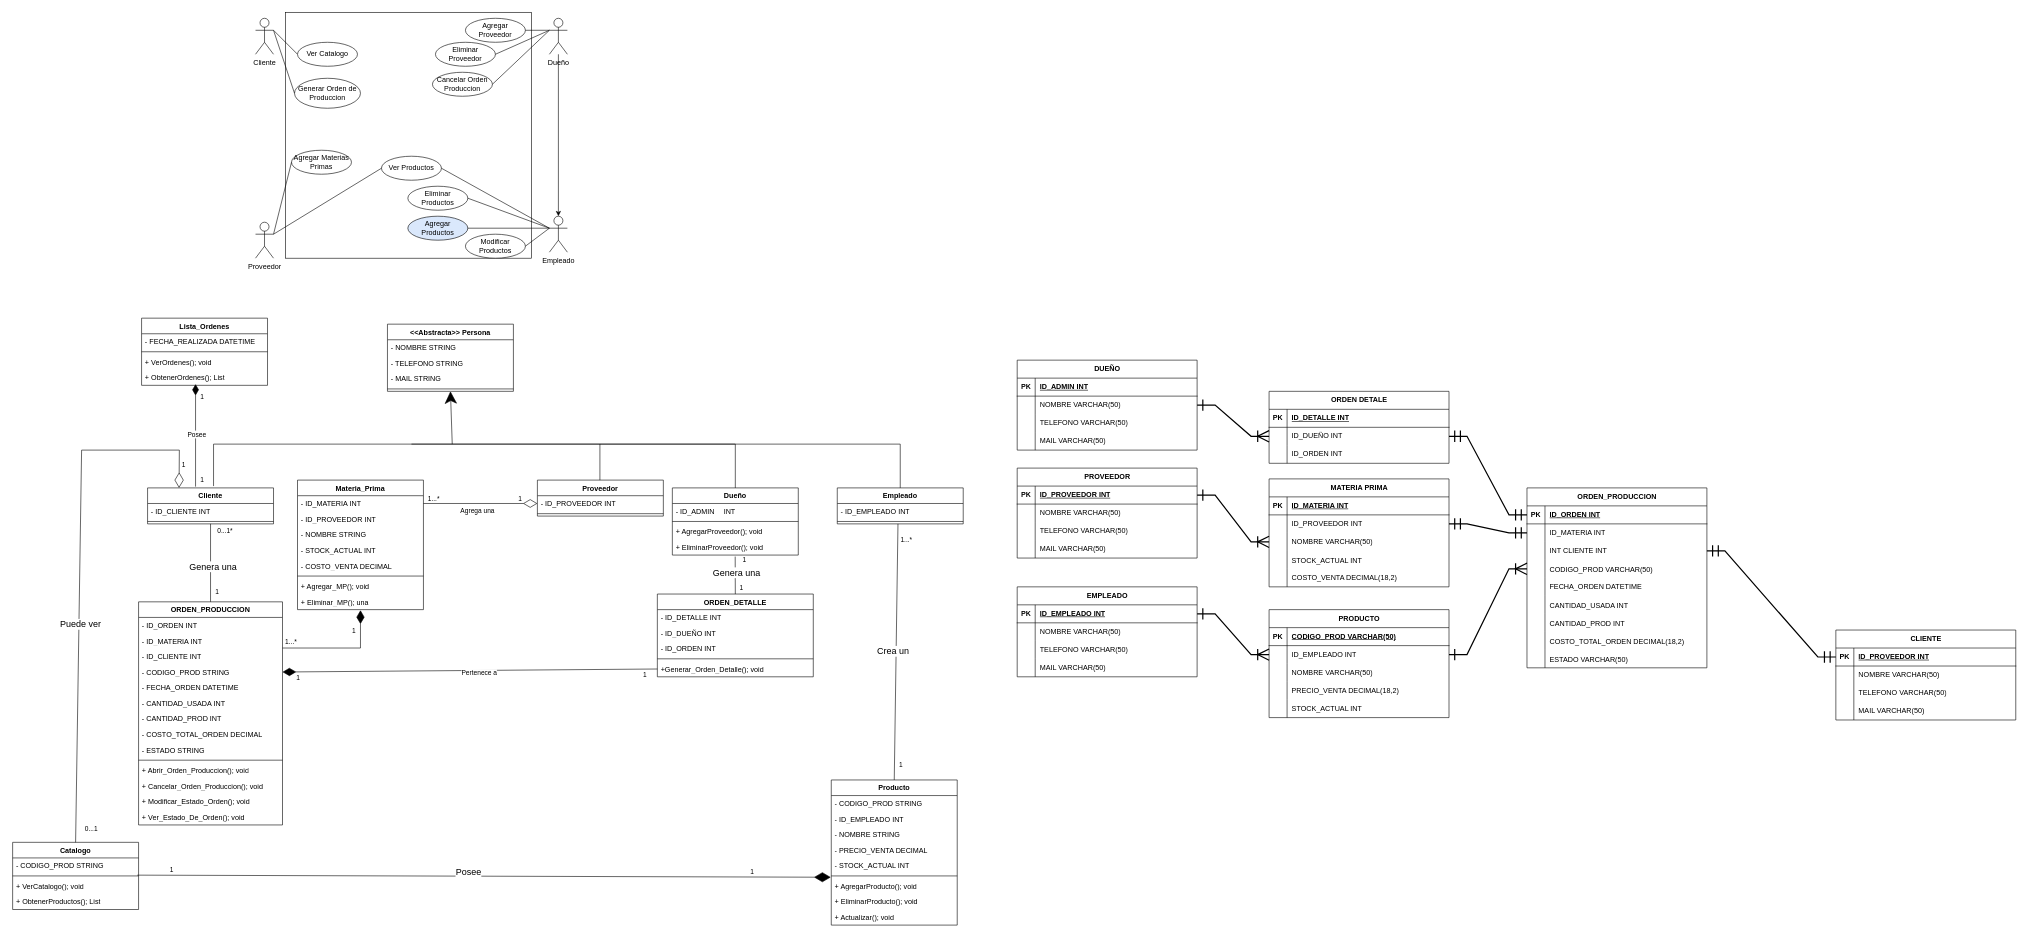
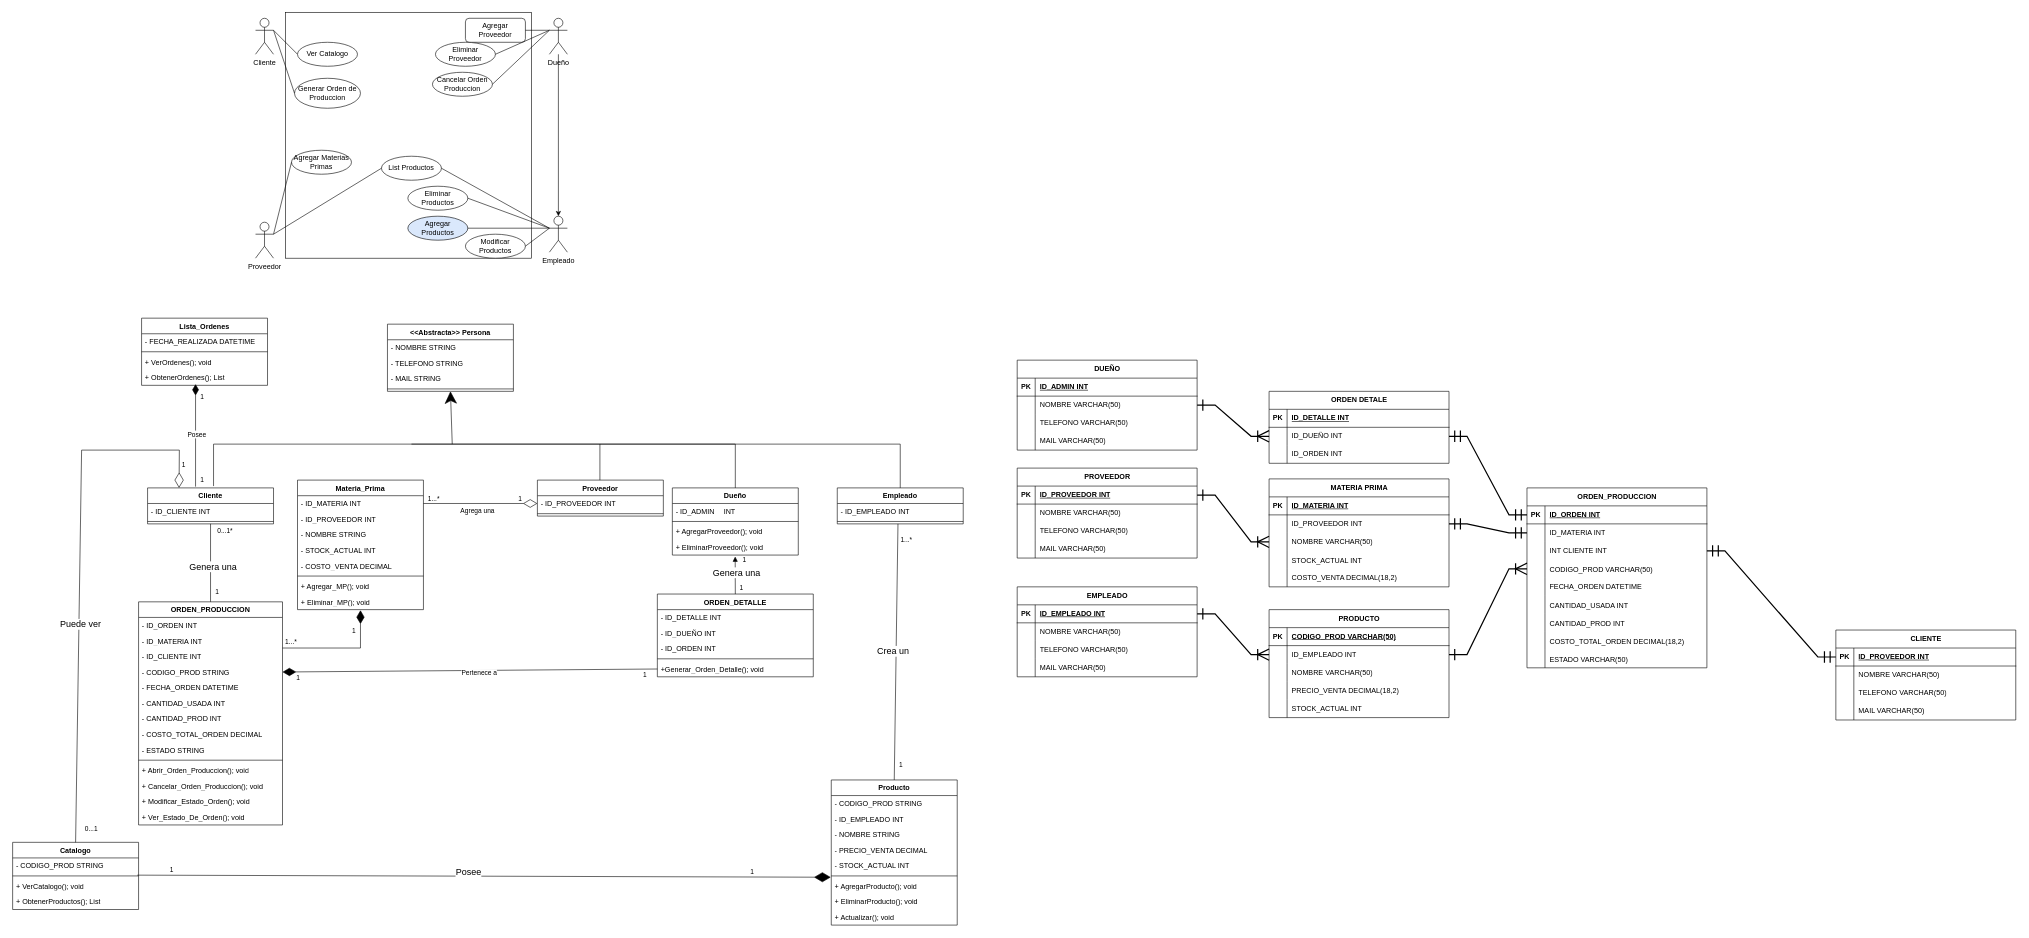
(495, 30) -> (495, 30)
(411, 168) -> (411, 168)
(735, 560) -> (735, 563)
(336, 603) -> (337, 603)
